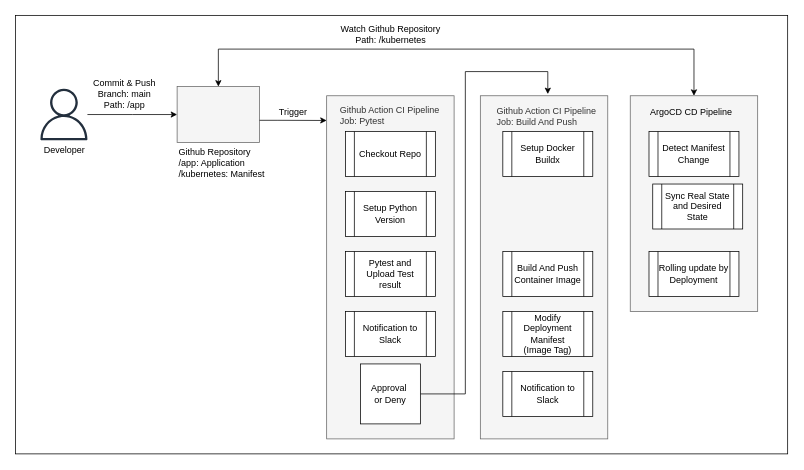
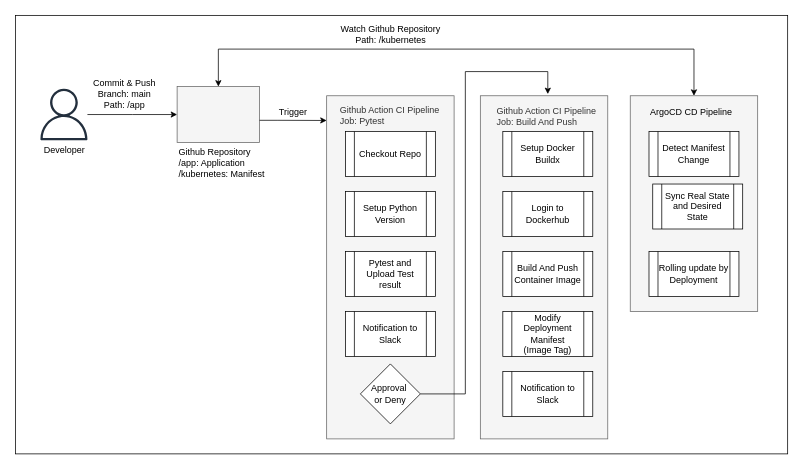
none -> (548, 214)
(390, 394) -> (390, 394)
